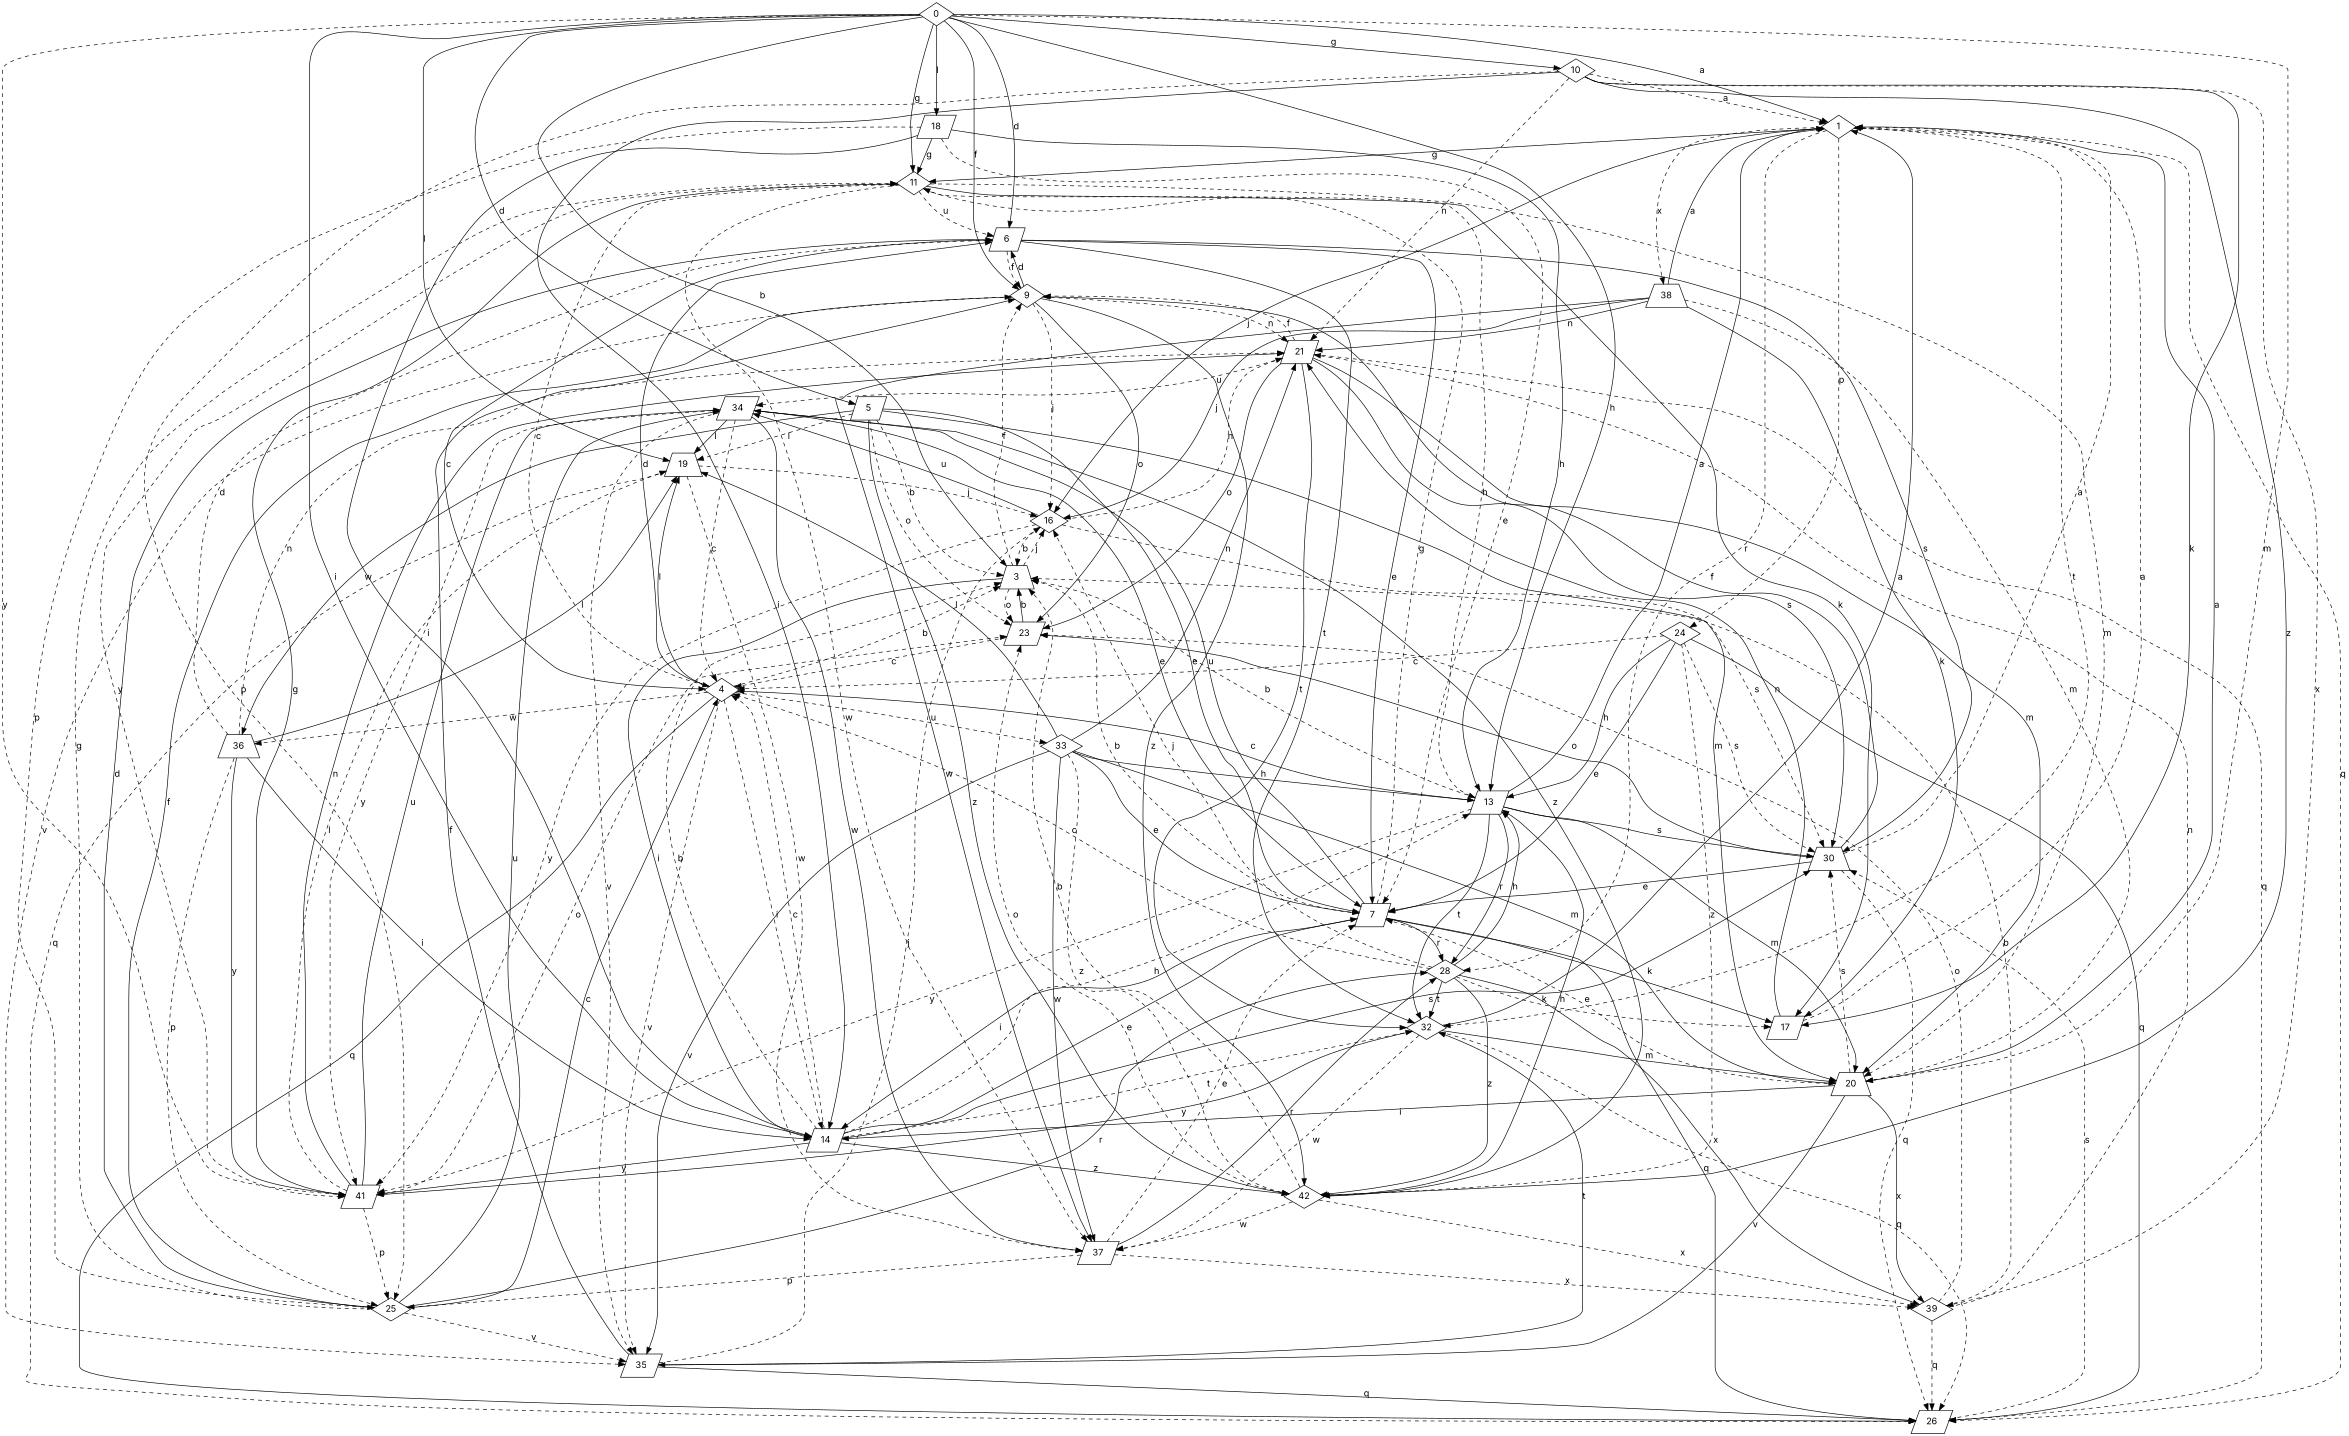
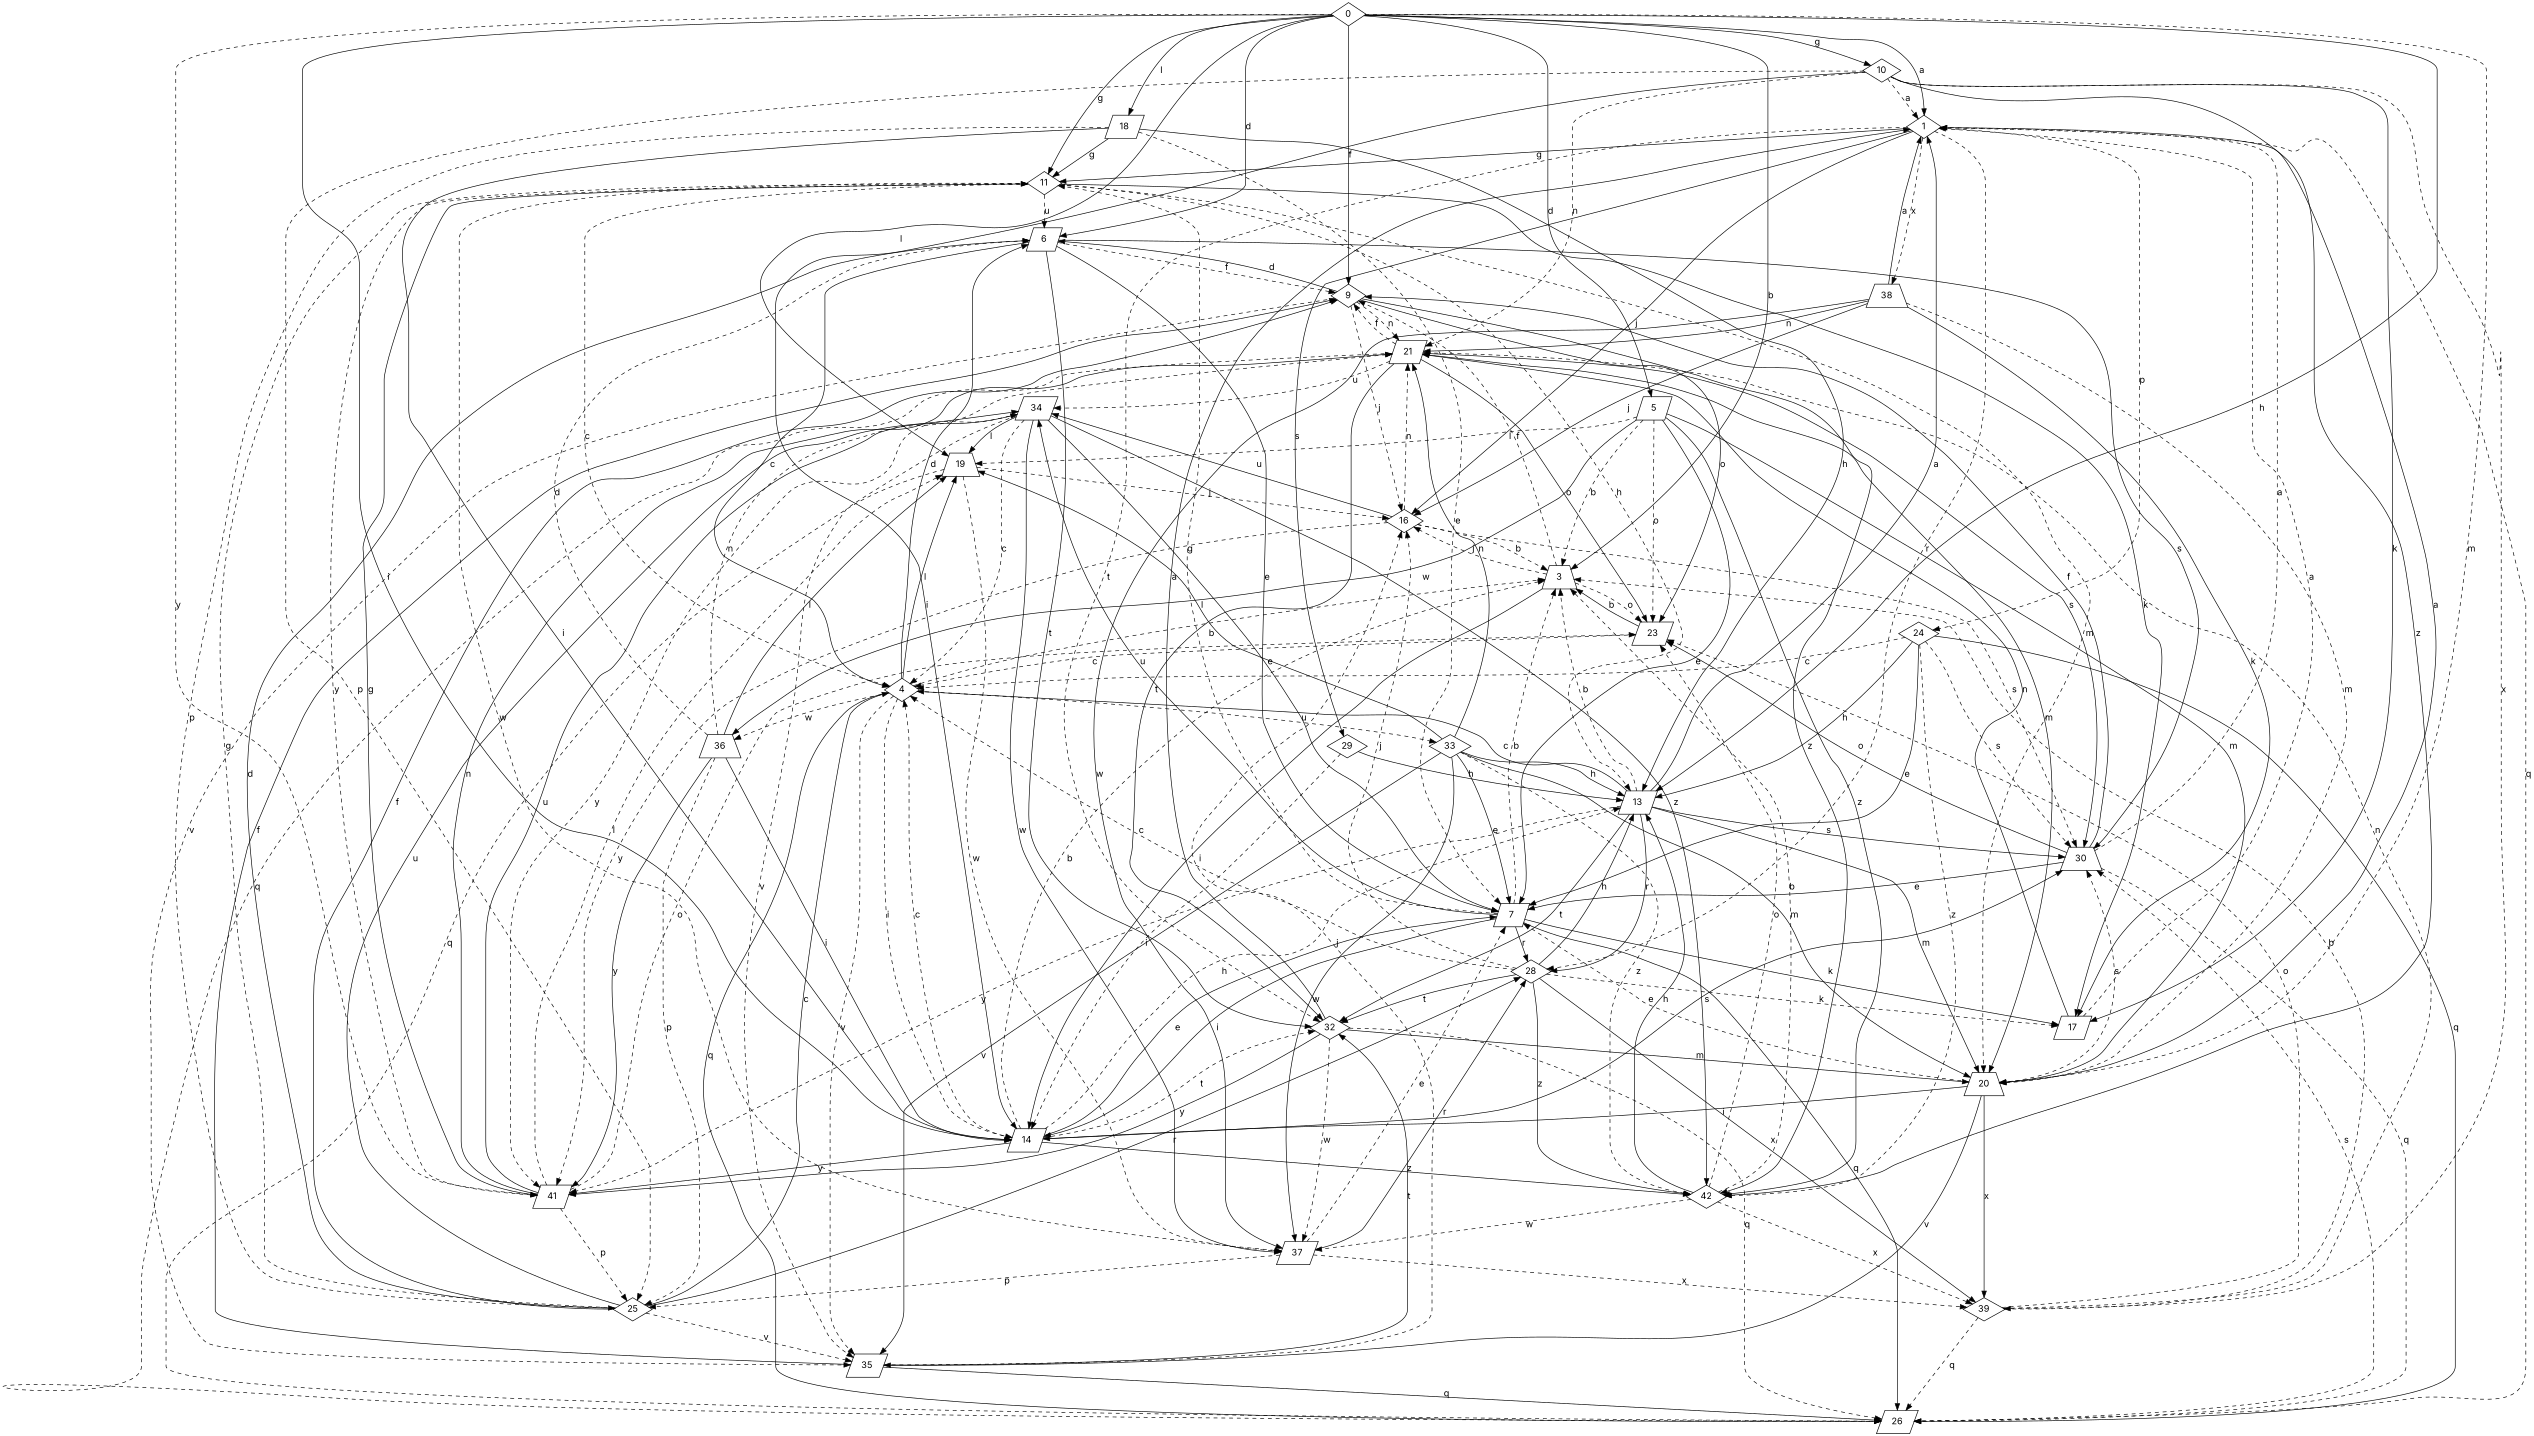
none -> (1347, 746)
